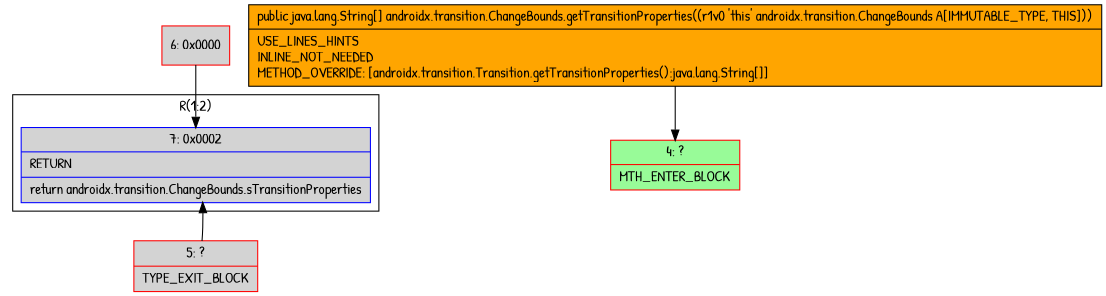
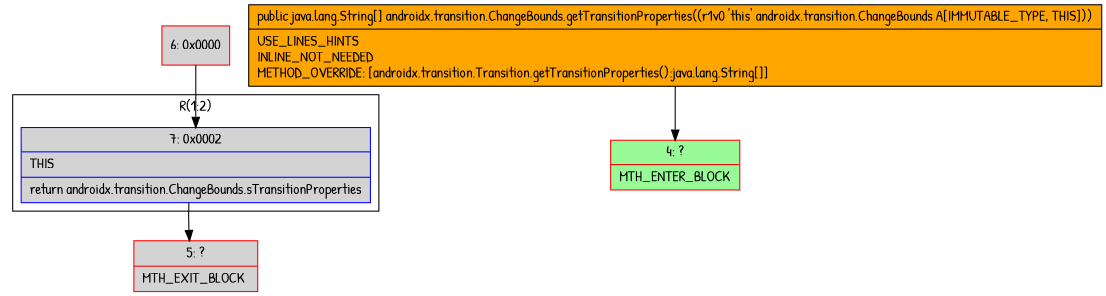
(51, 164) -> (42, 164)
(203, 227) -> (189, 218)
(196, 278) -> (194, 278)
